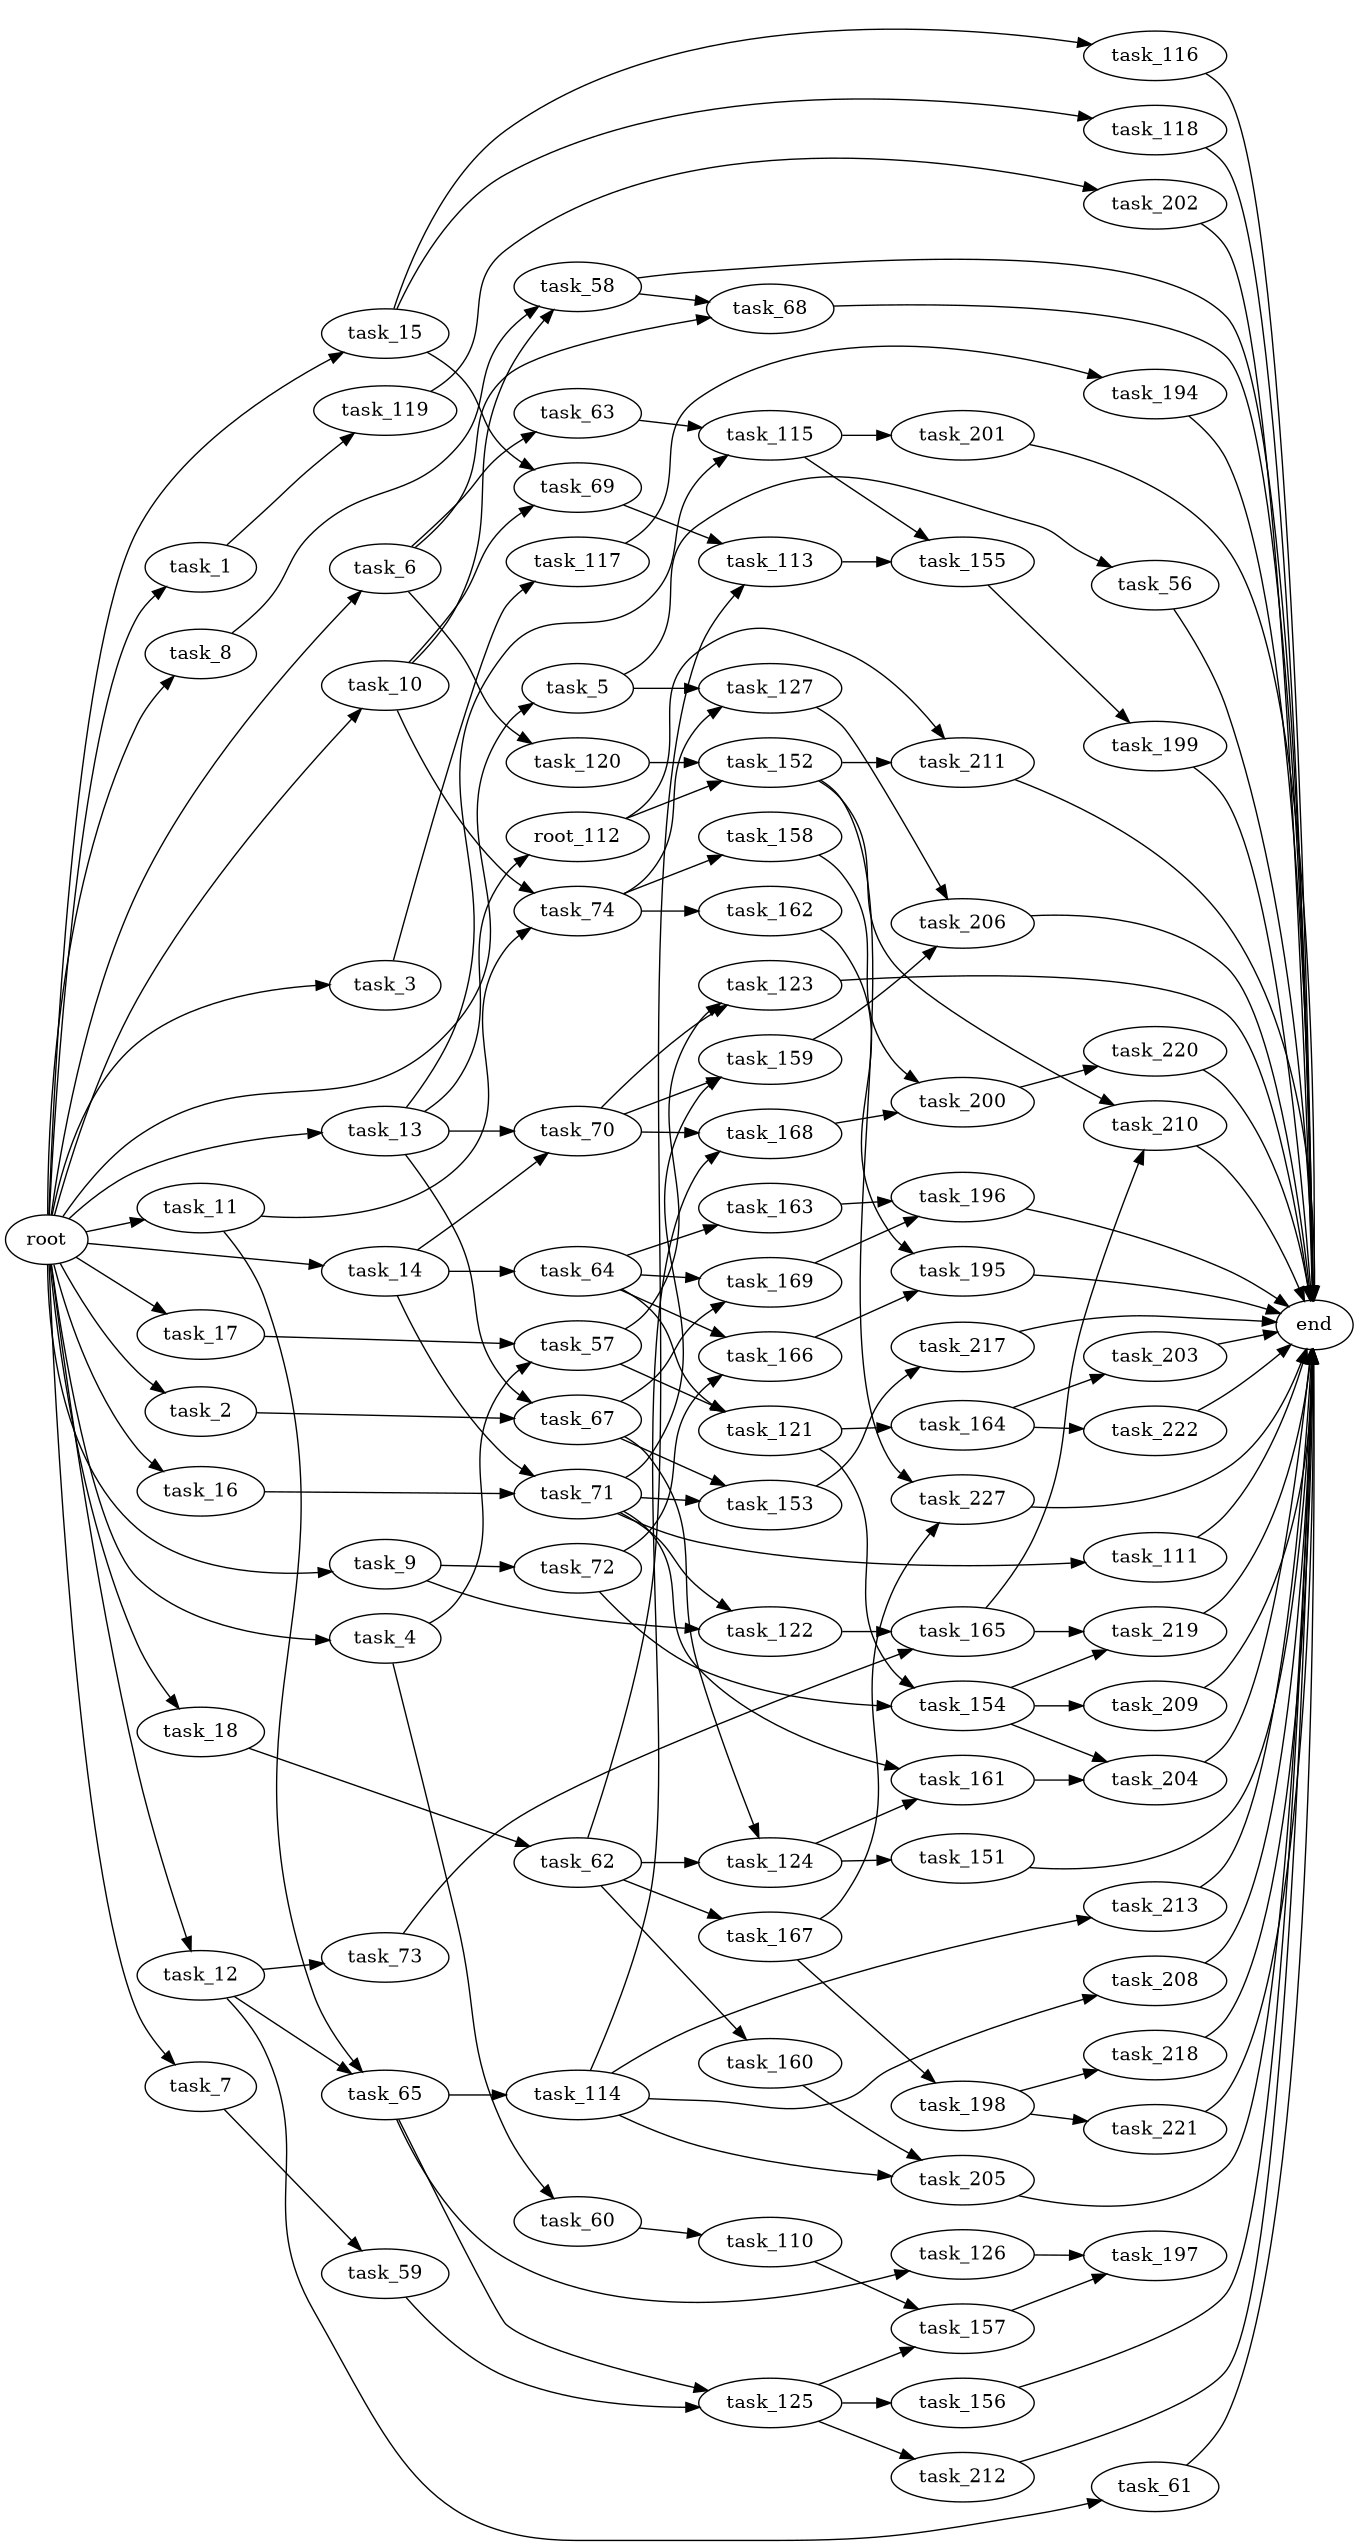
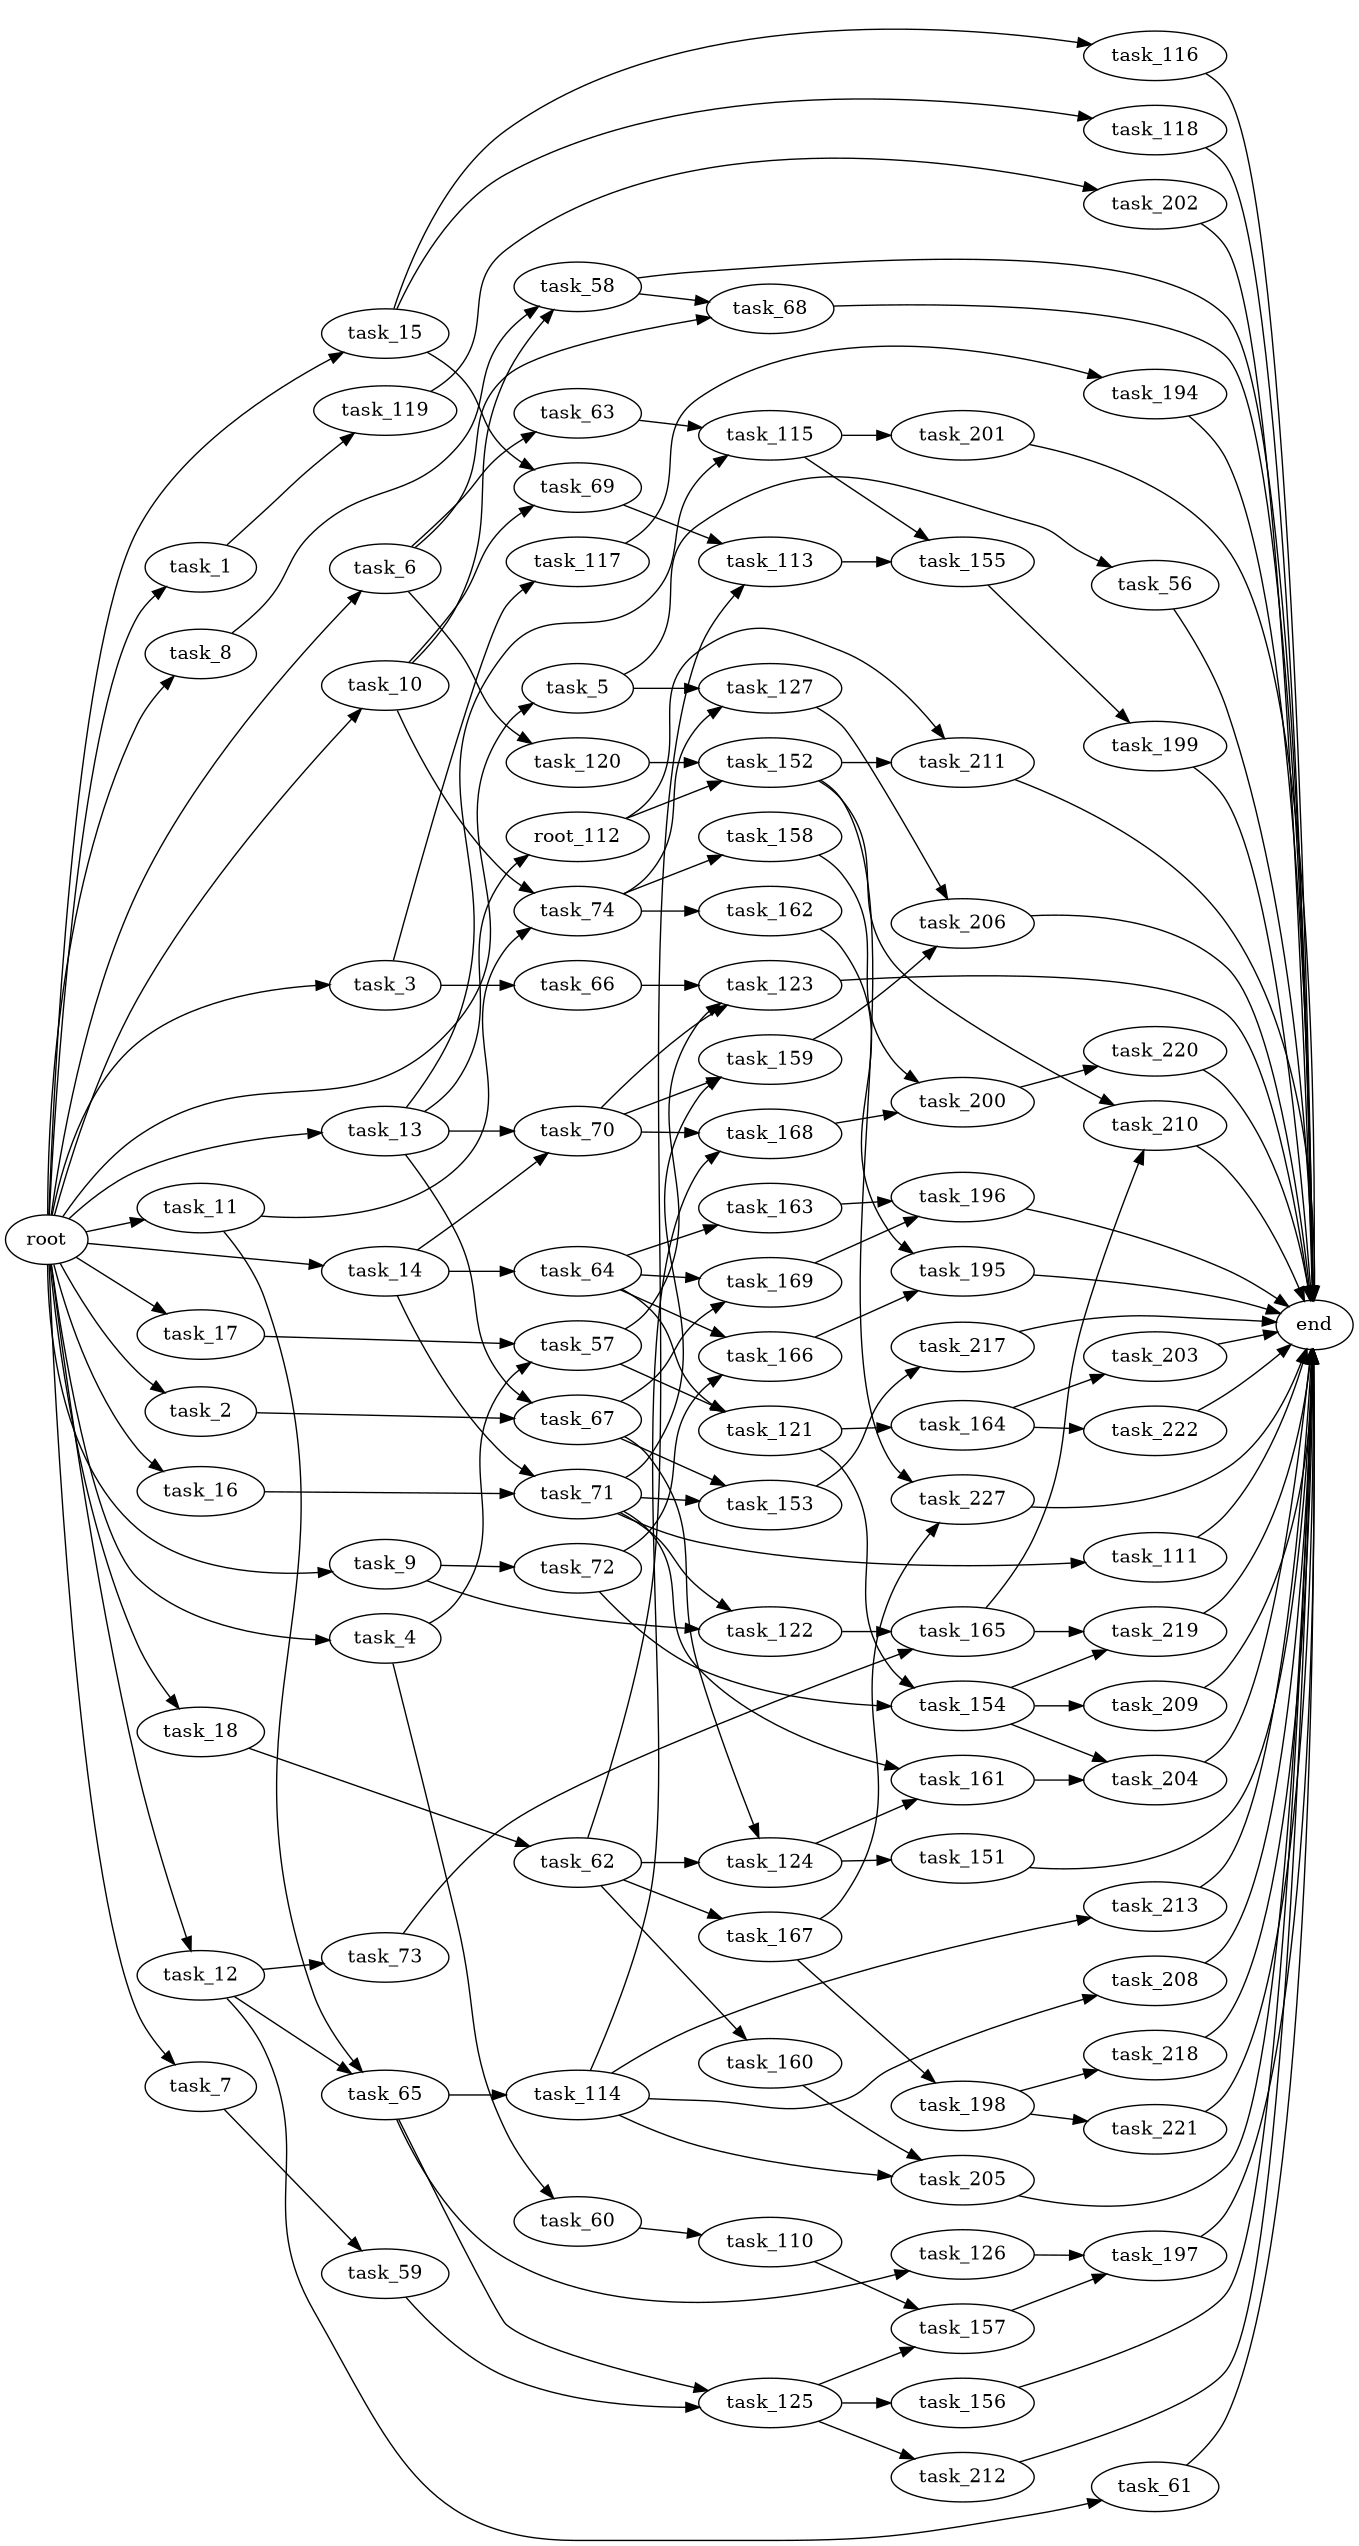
none -> (578, 985)
none -> (1303, 1811)
